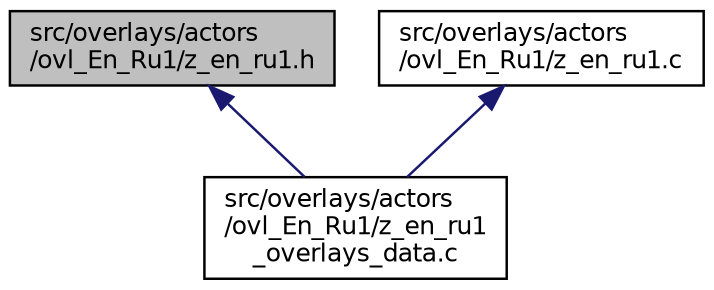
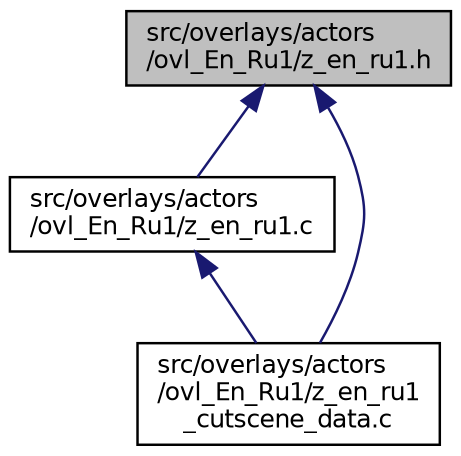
none -> (223, 142)
(356, 228) -> (289, 394)
